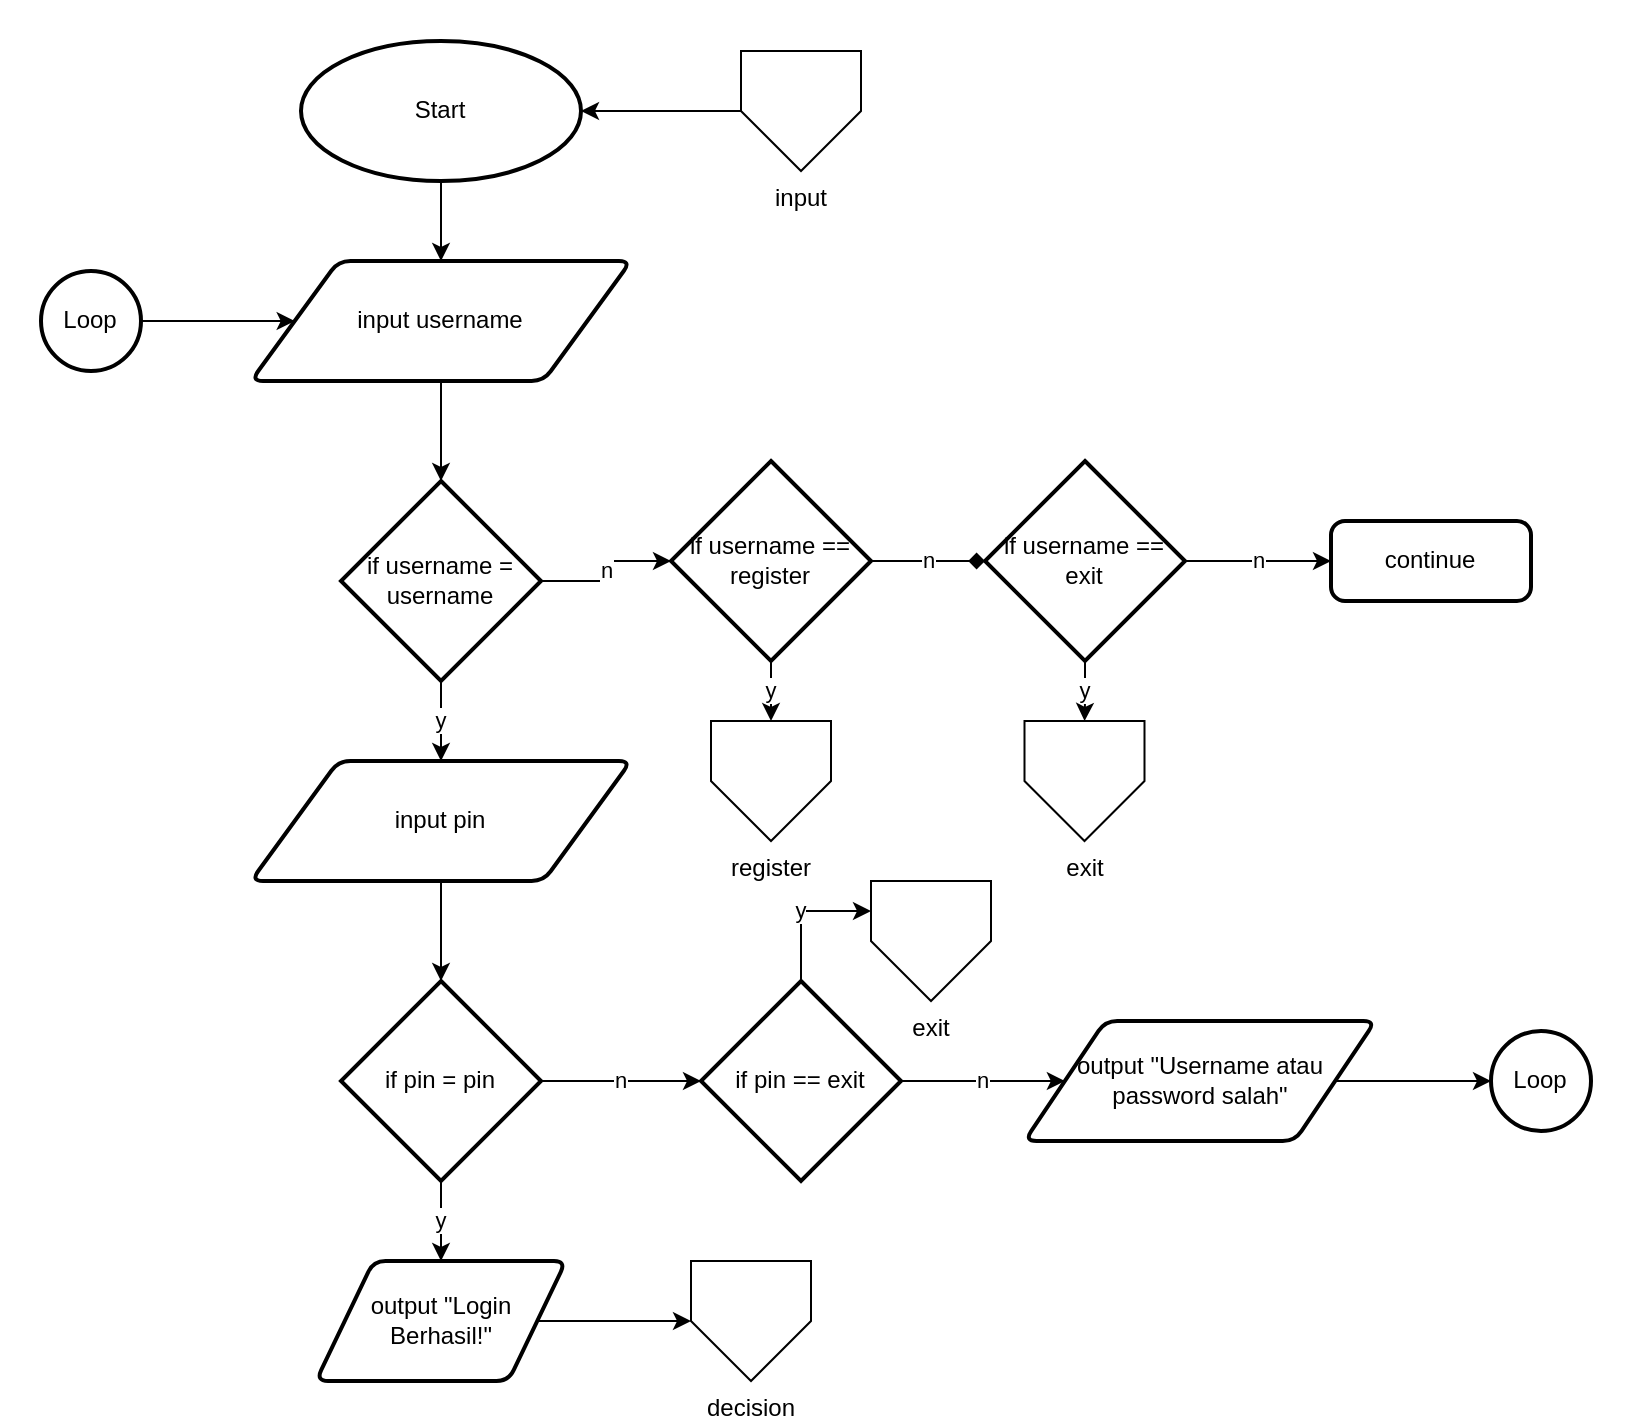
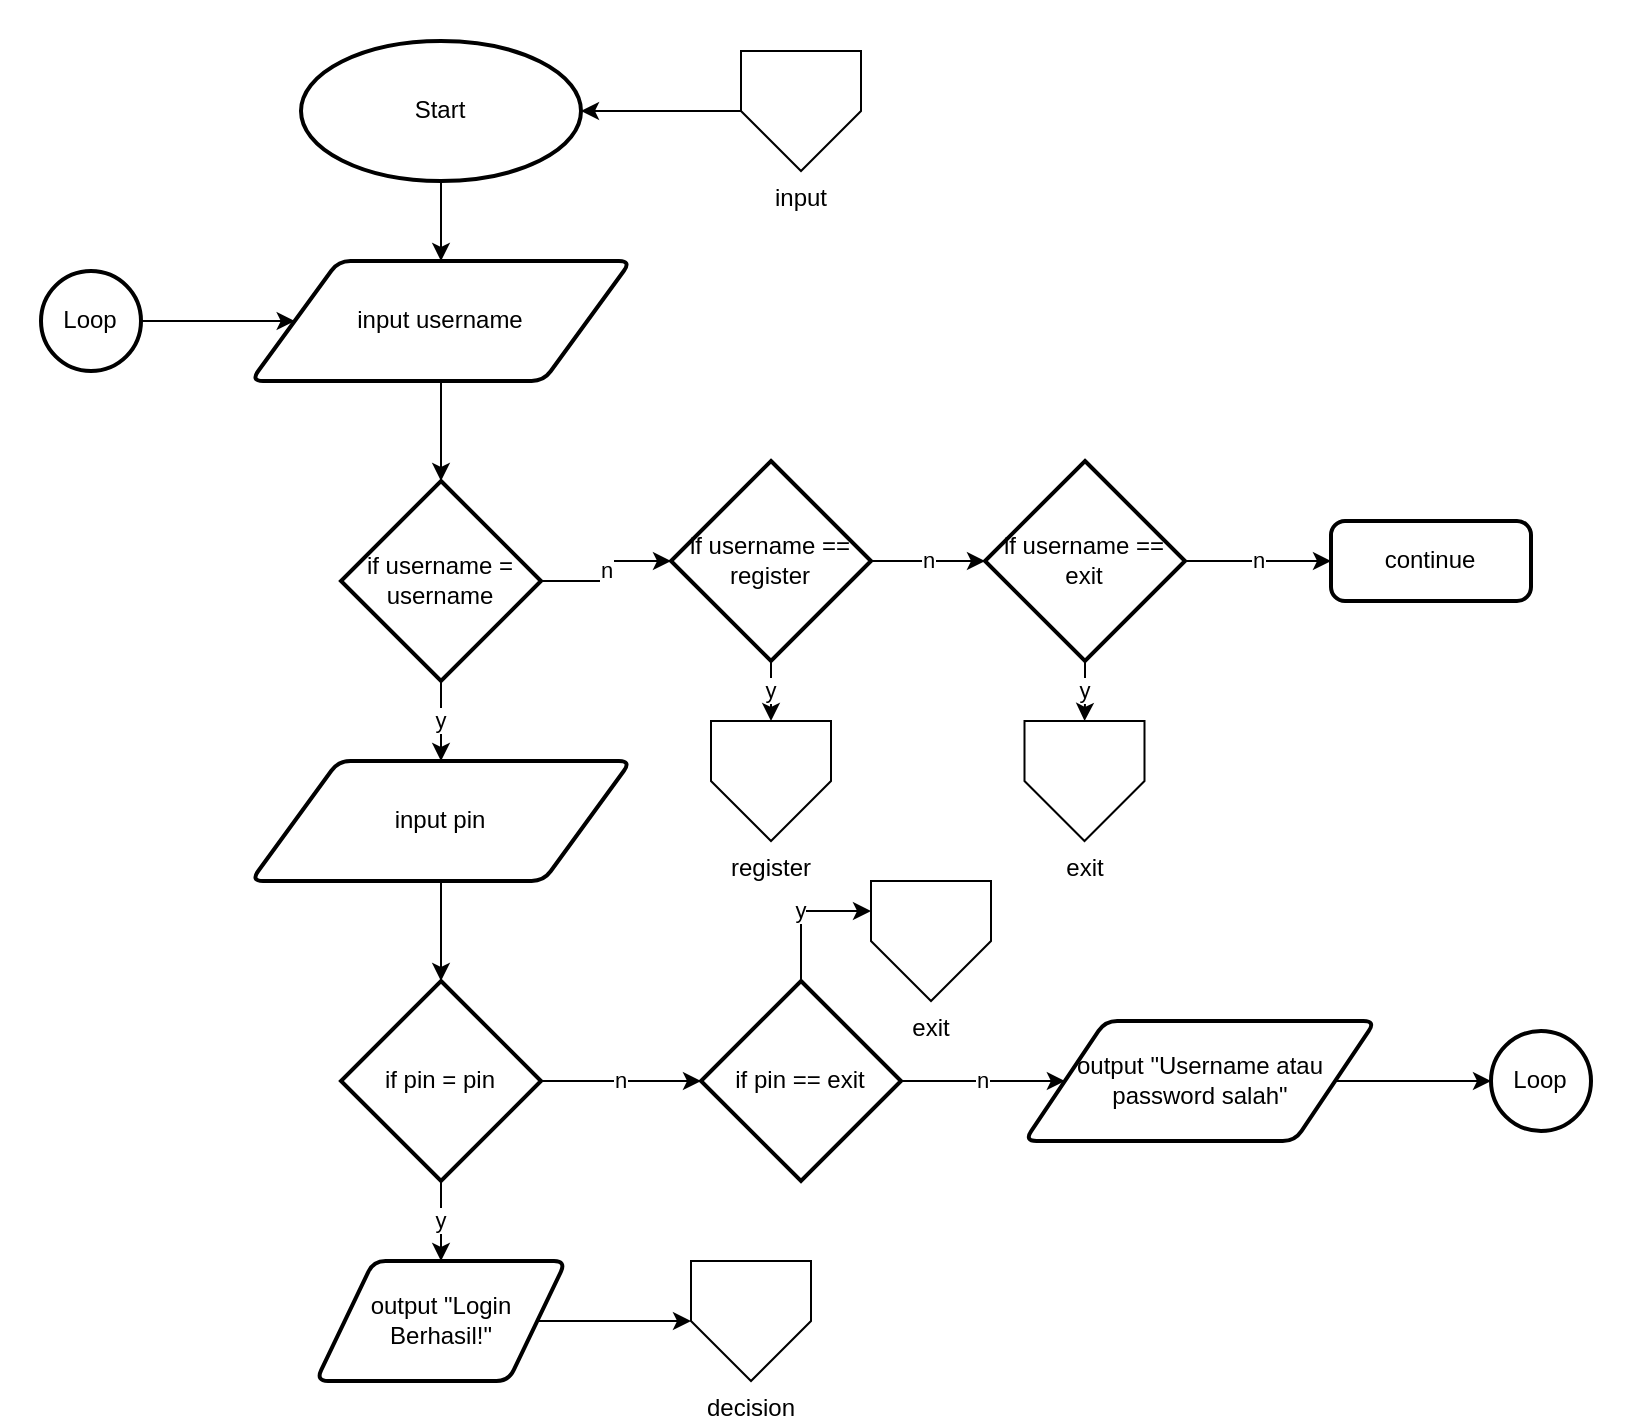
(968, 561) -> (969, 561)
